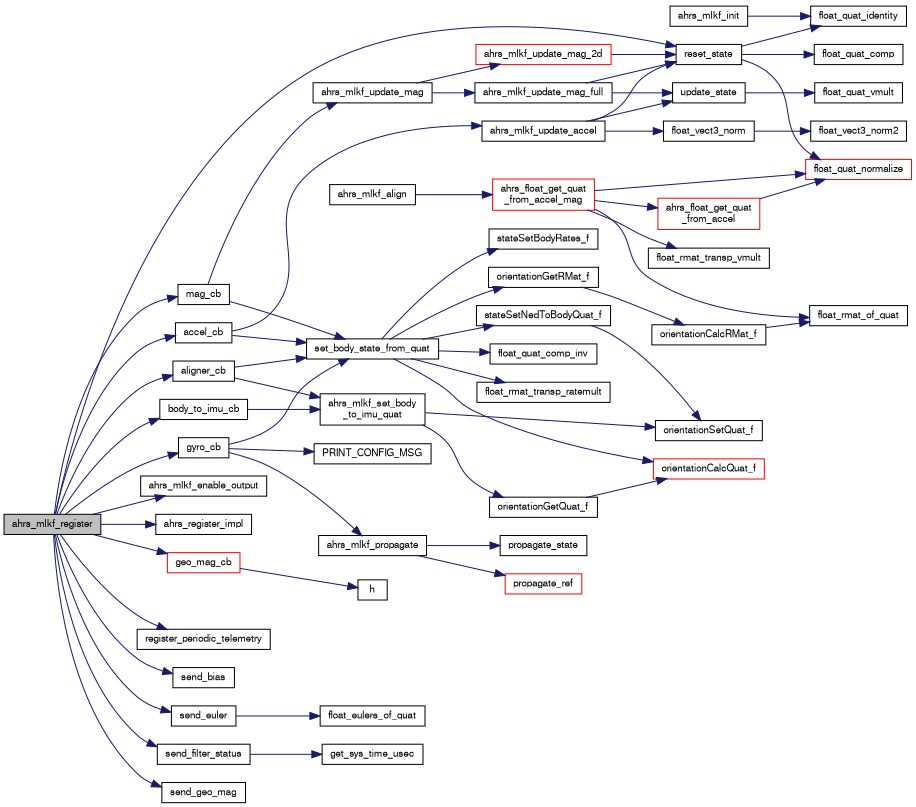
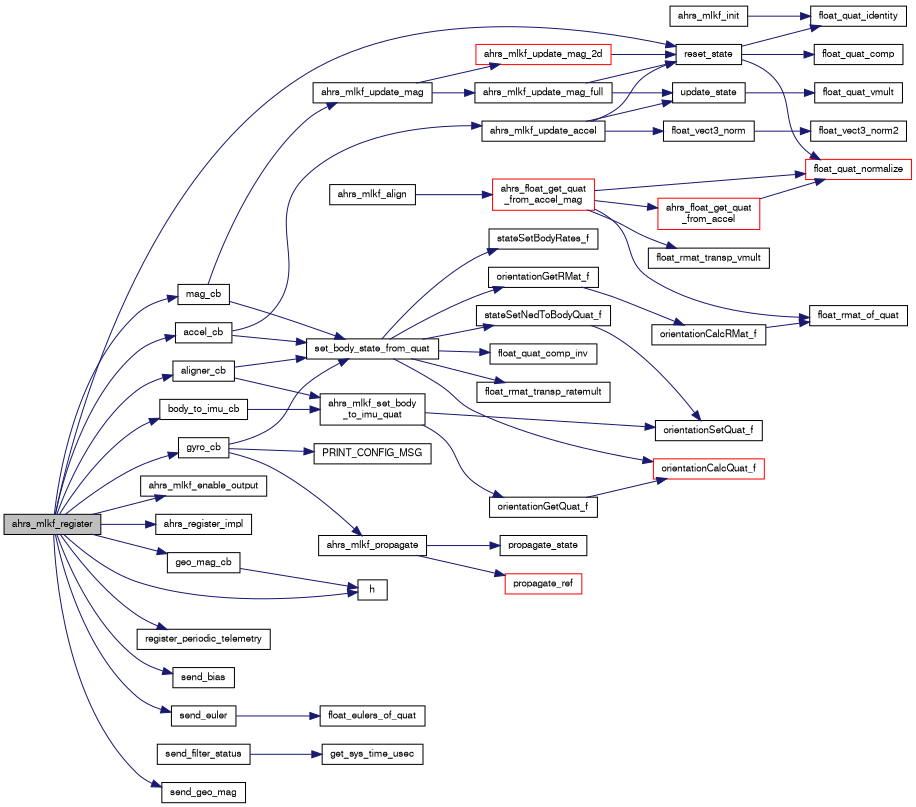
(204, 563) -> (204, 563)
(82, 648) -> (198, 595)
